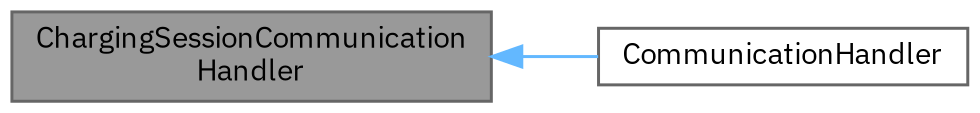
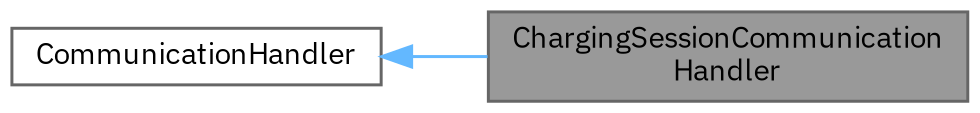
(560, 57) -> (450, 57)
